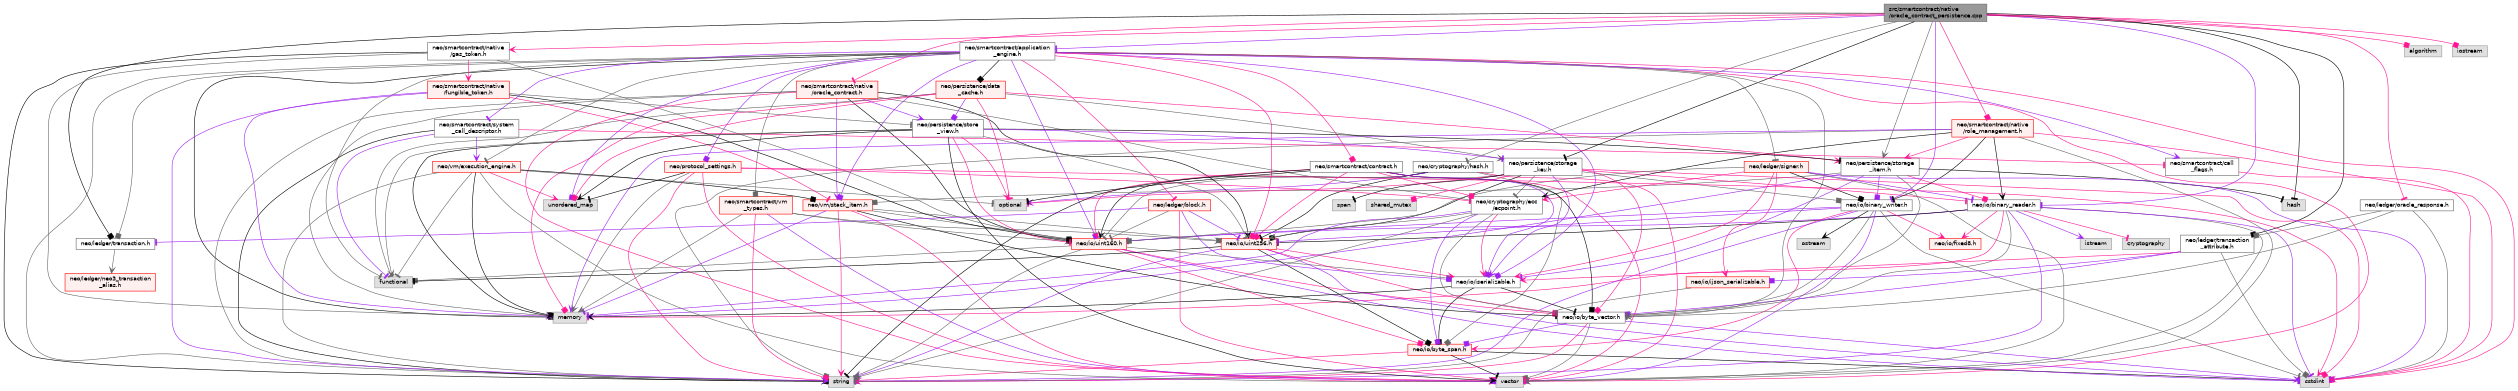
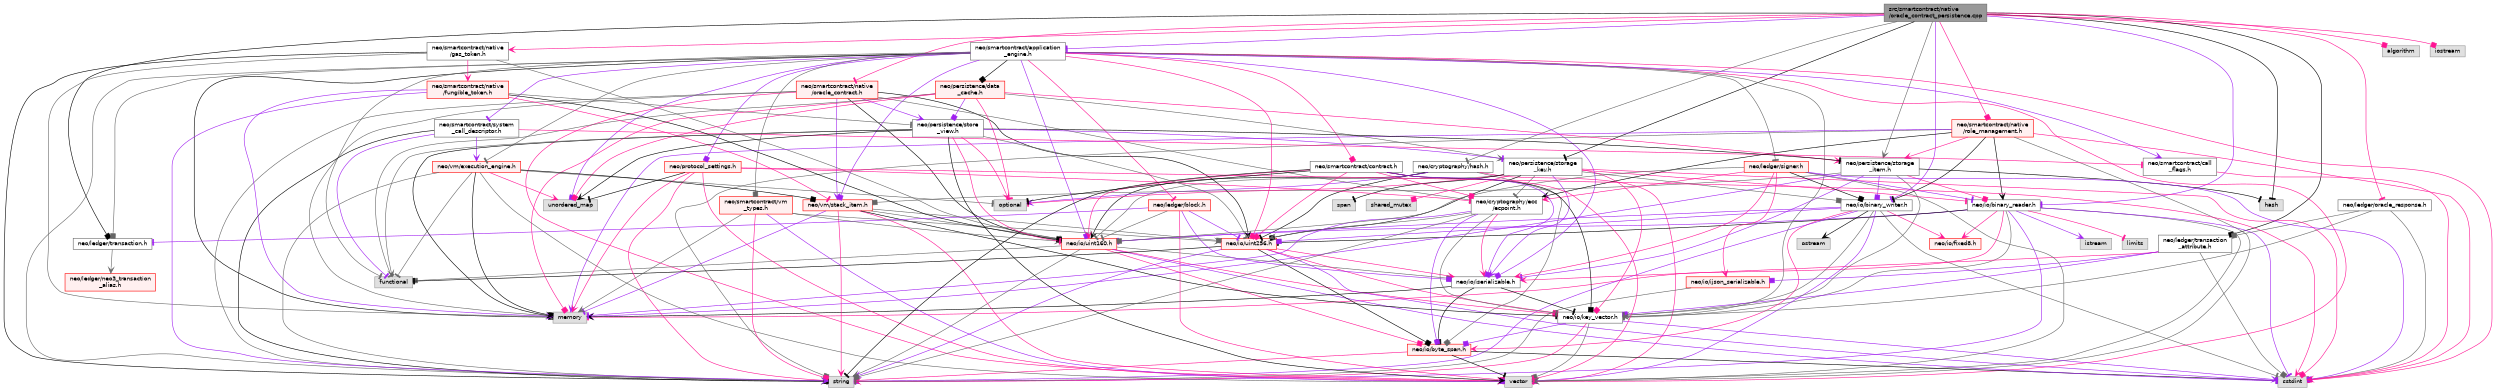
(1616, 221) -> (1618, 221)
(624, 226) -> (624, 226)
(2146, 244) -> (2135, 244)
(1591, 318) -> (1590, 318)
